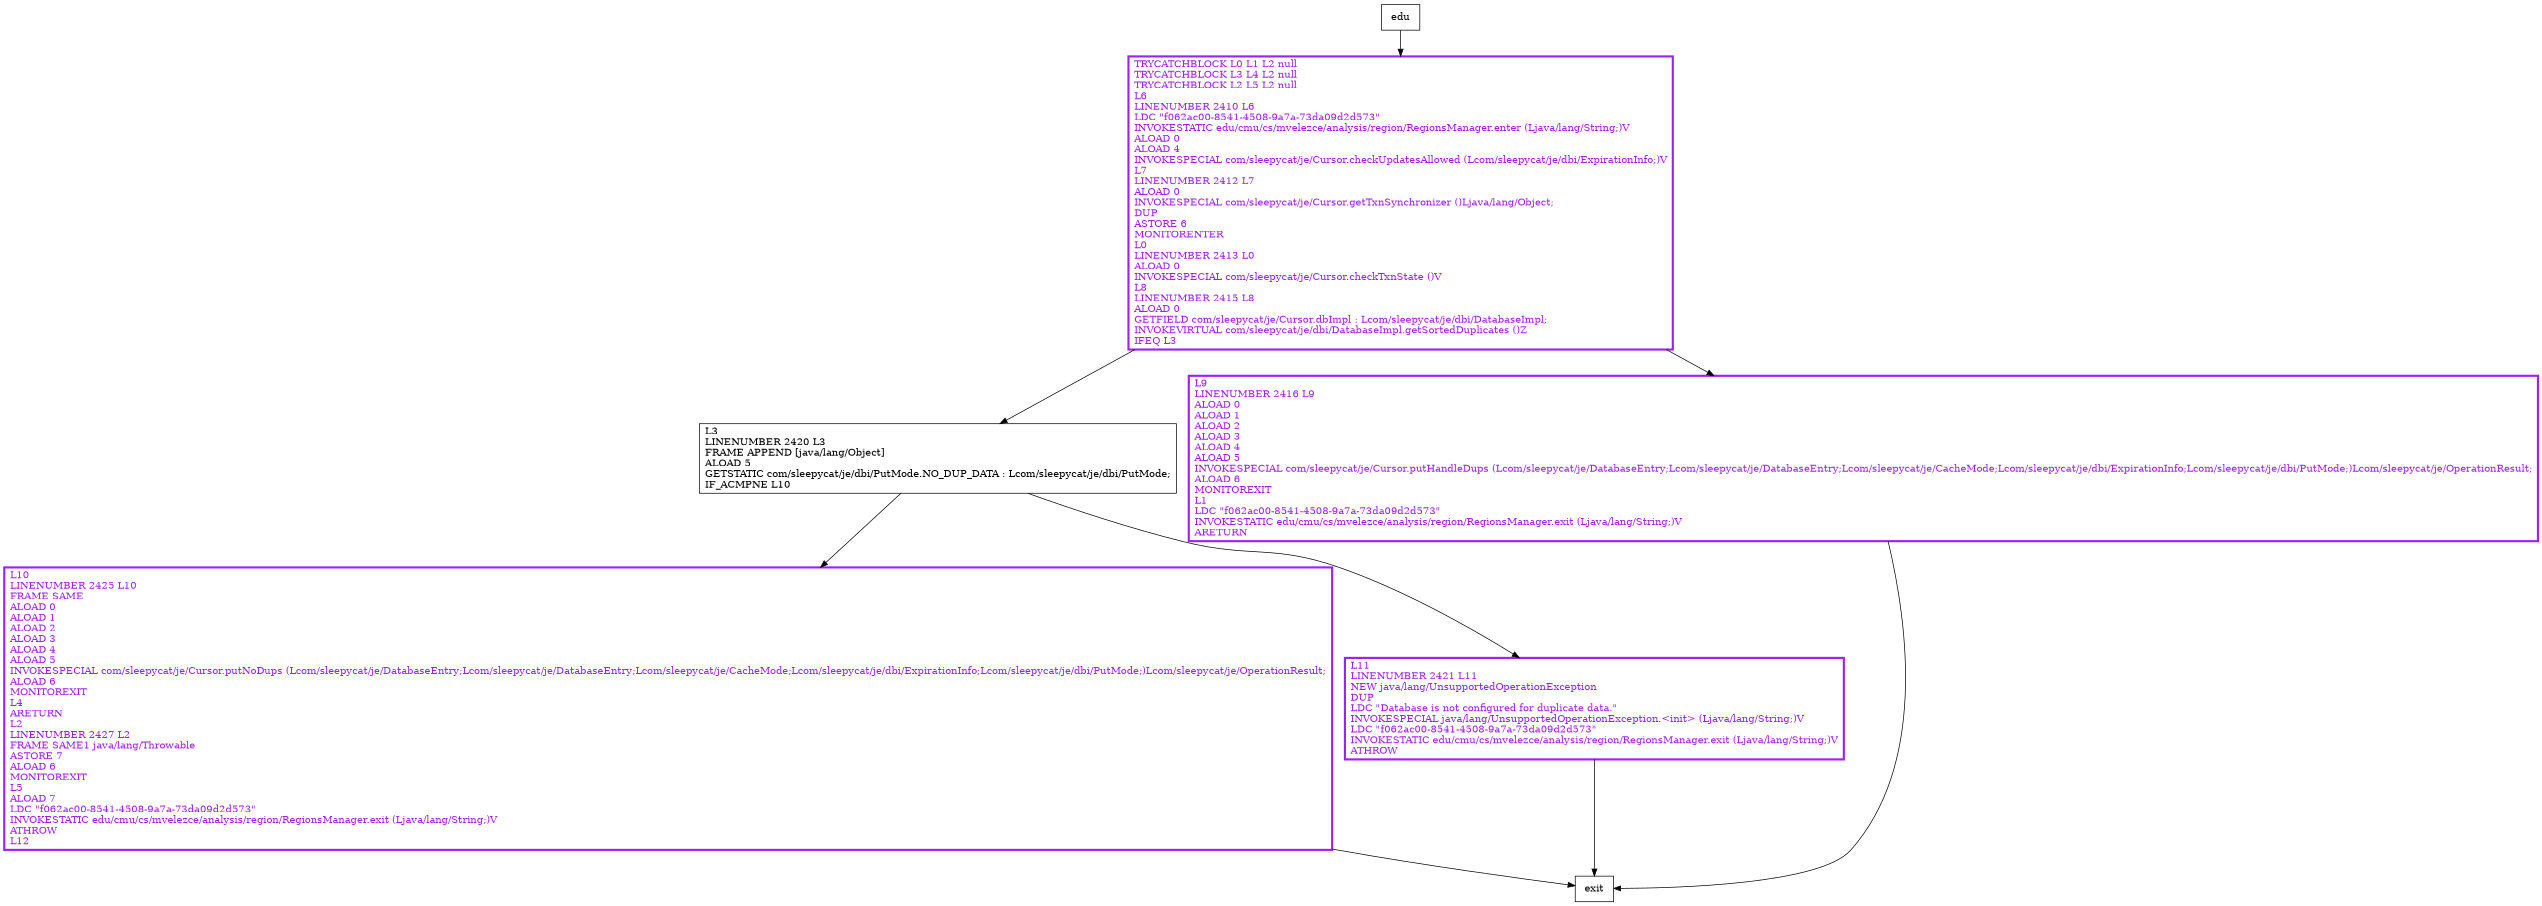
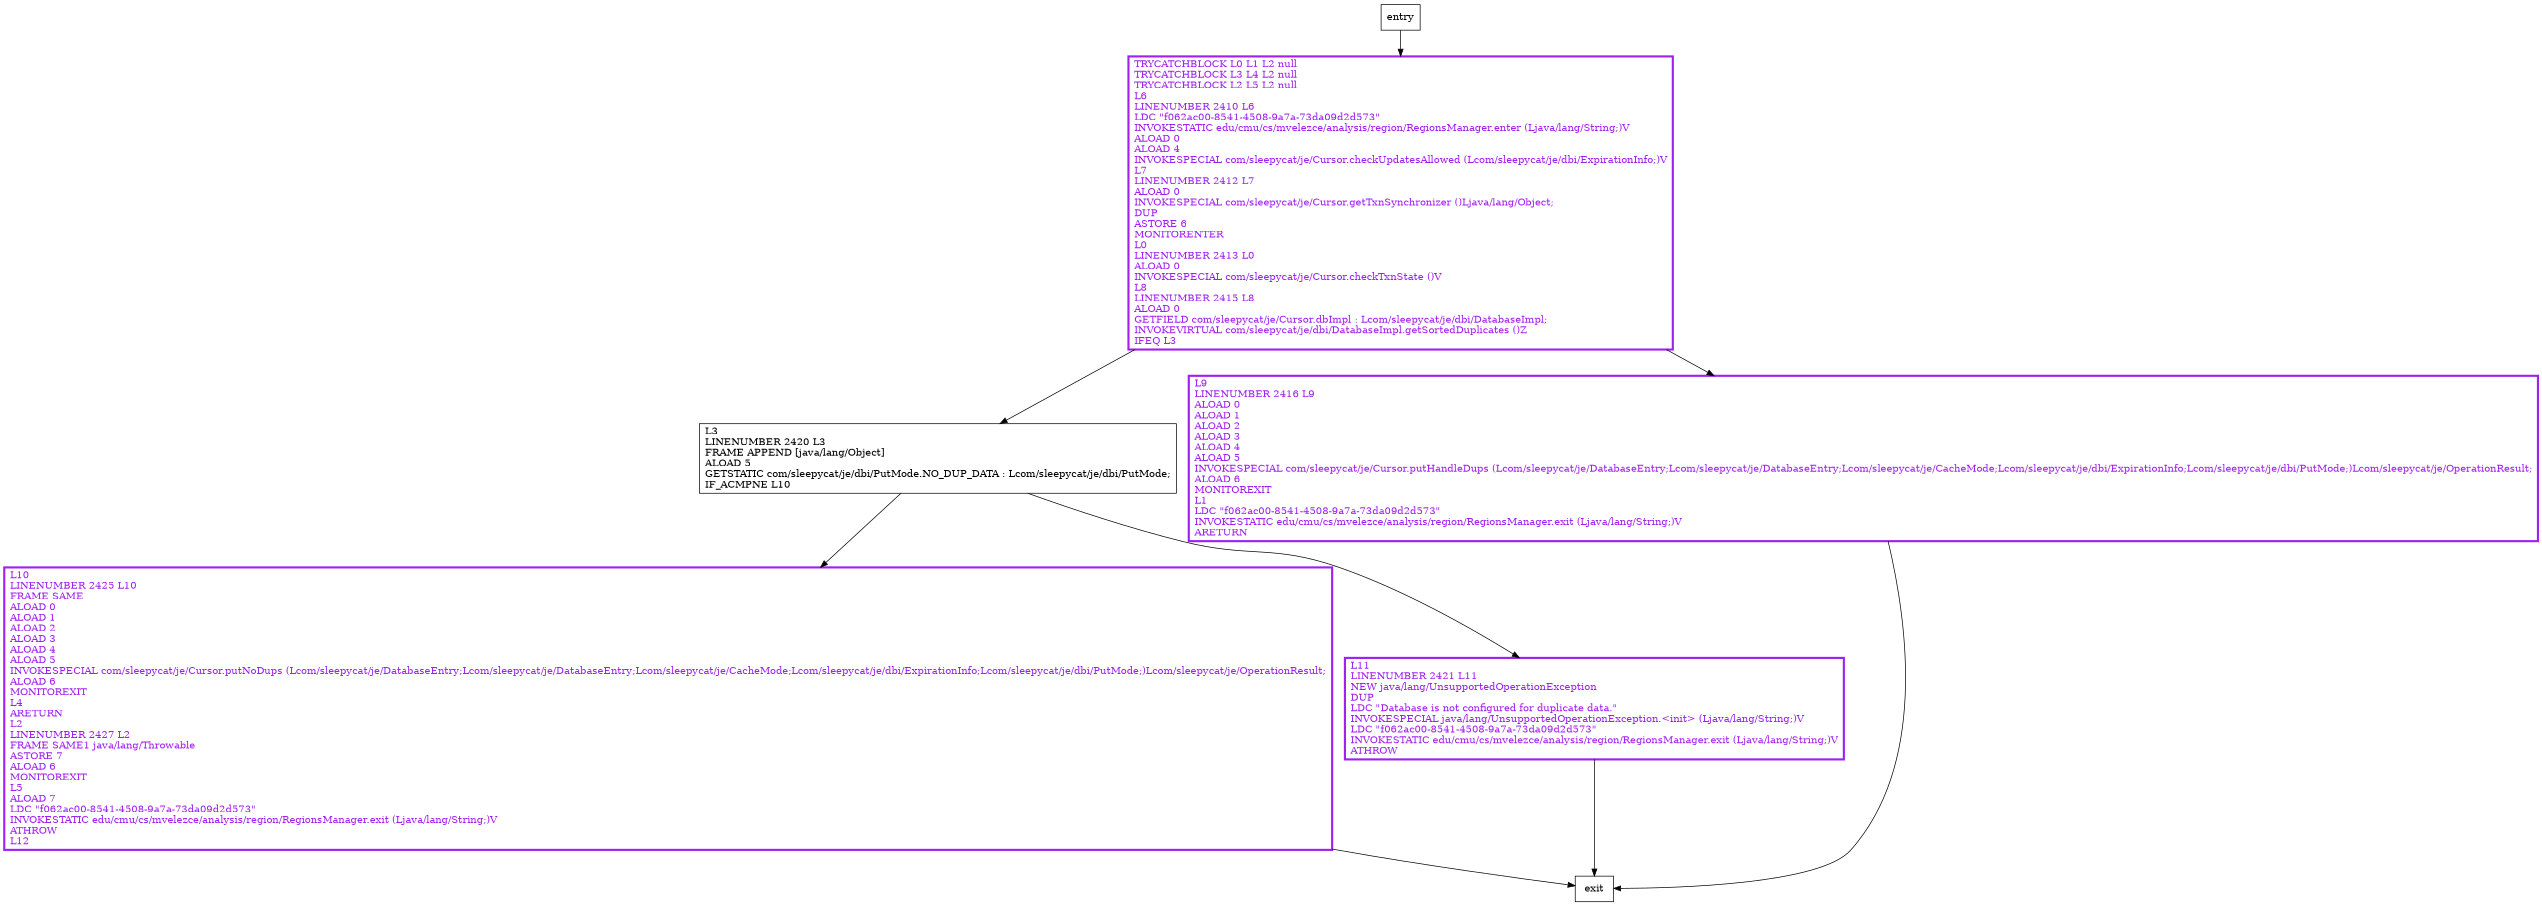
(1401, 17) -> (1401, 17)
